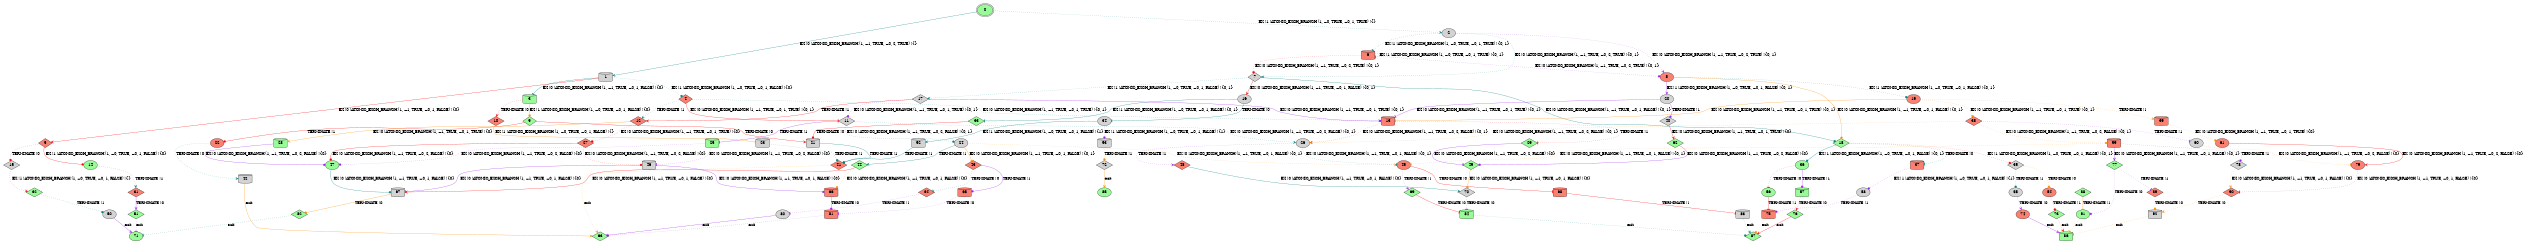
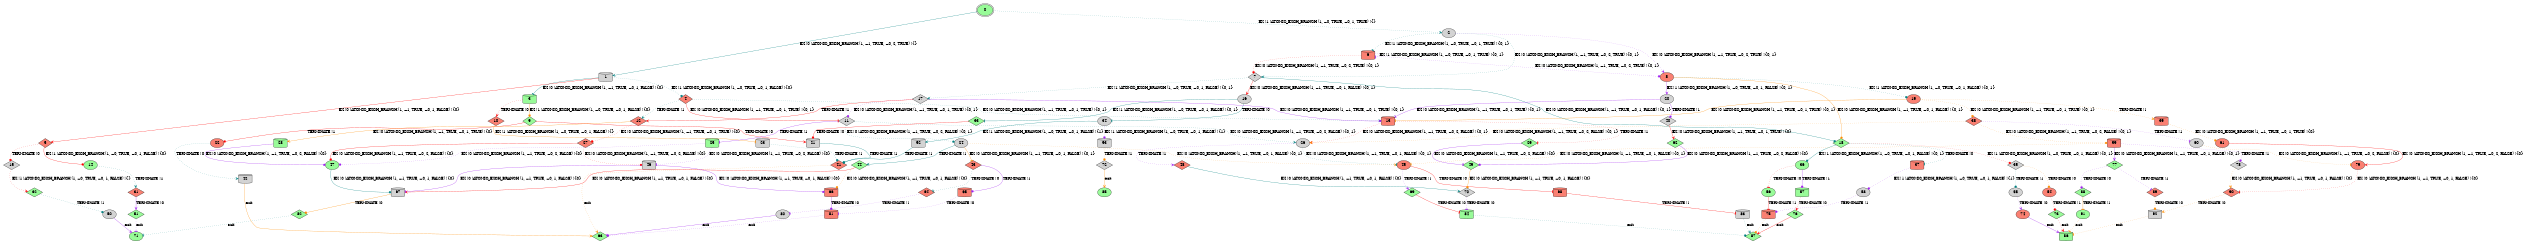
(2114, 198) -> (2089, 171)
